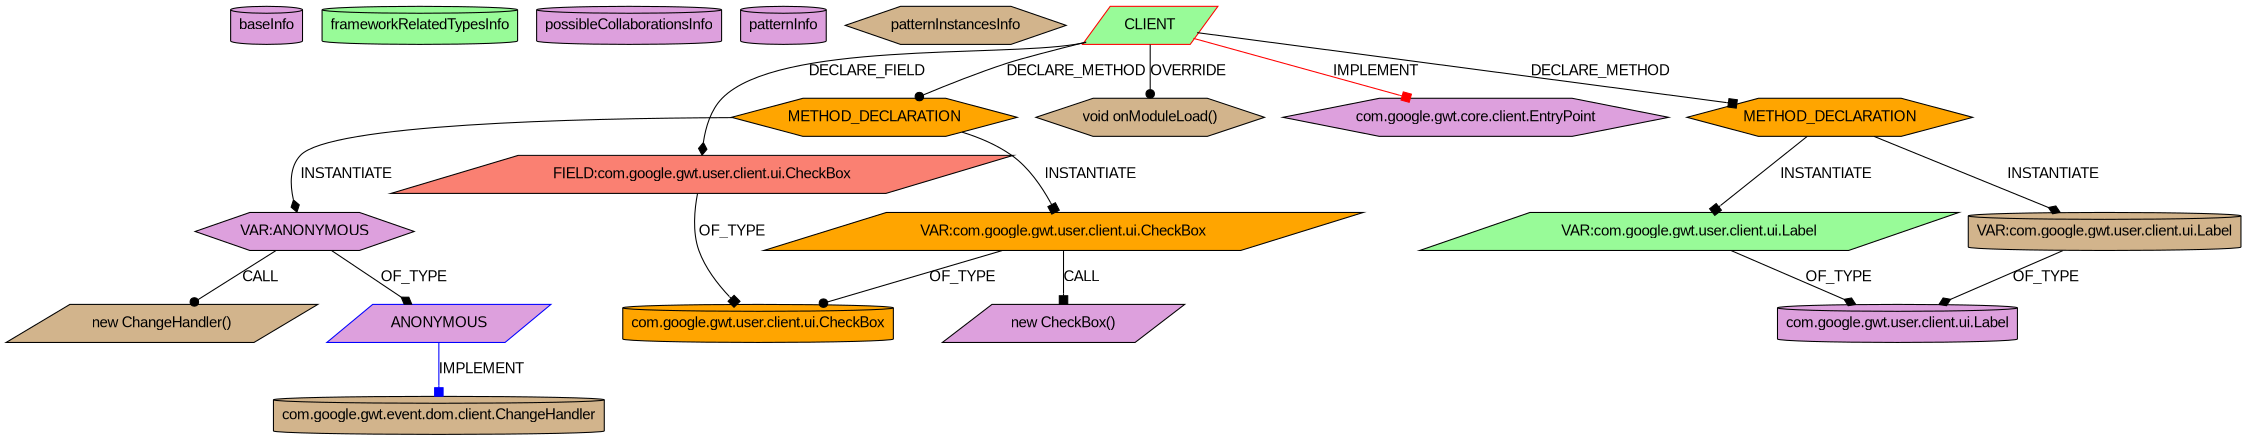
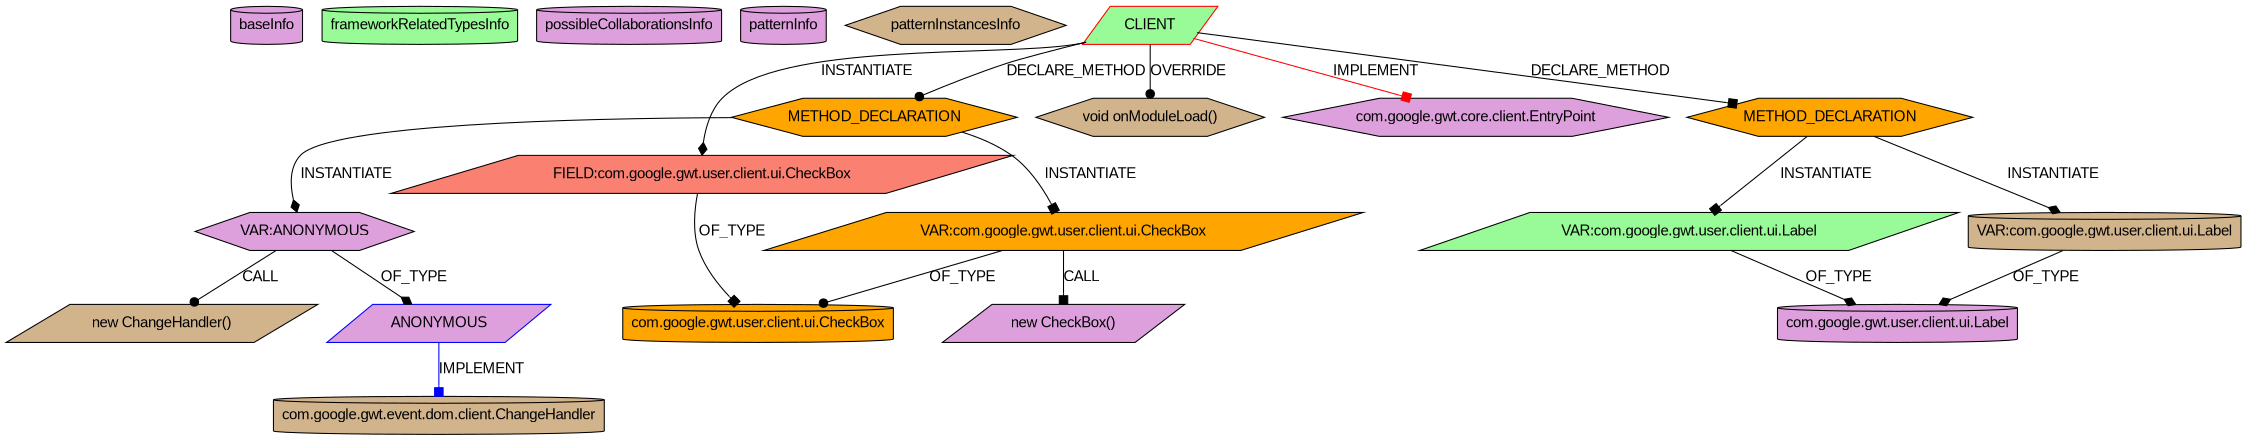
(867, 71) -> (867, 71)
